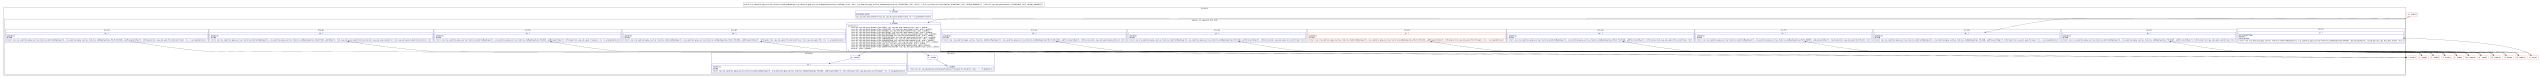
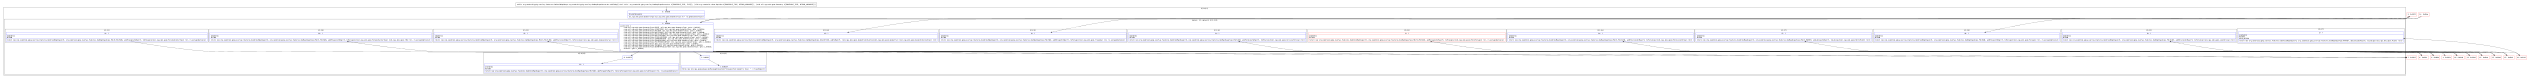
(2246, 35) -> (2243, 35)
(1386, 51) -> (1629, 19)
